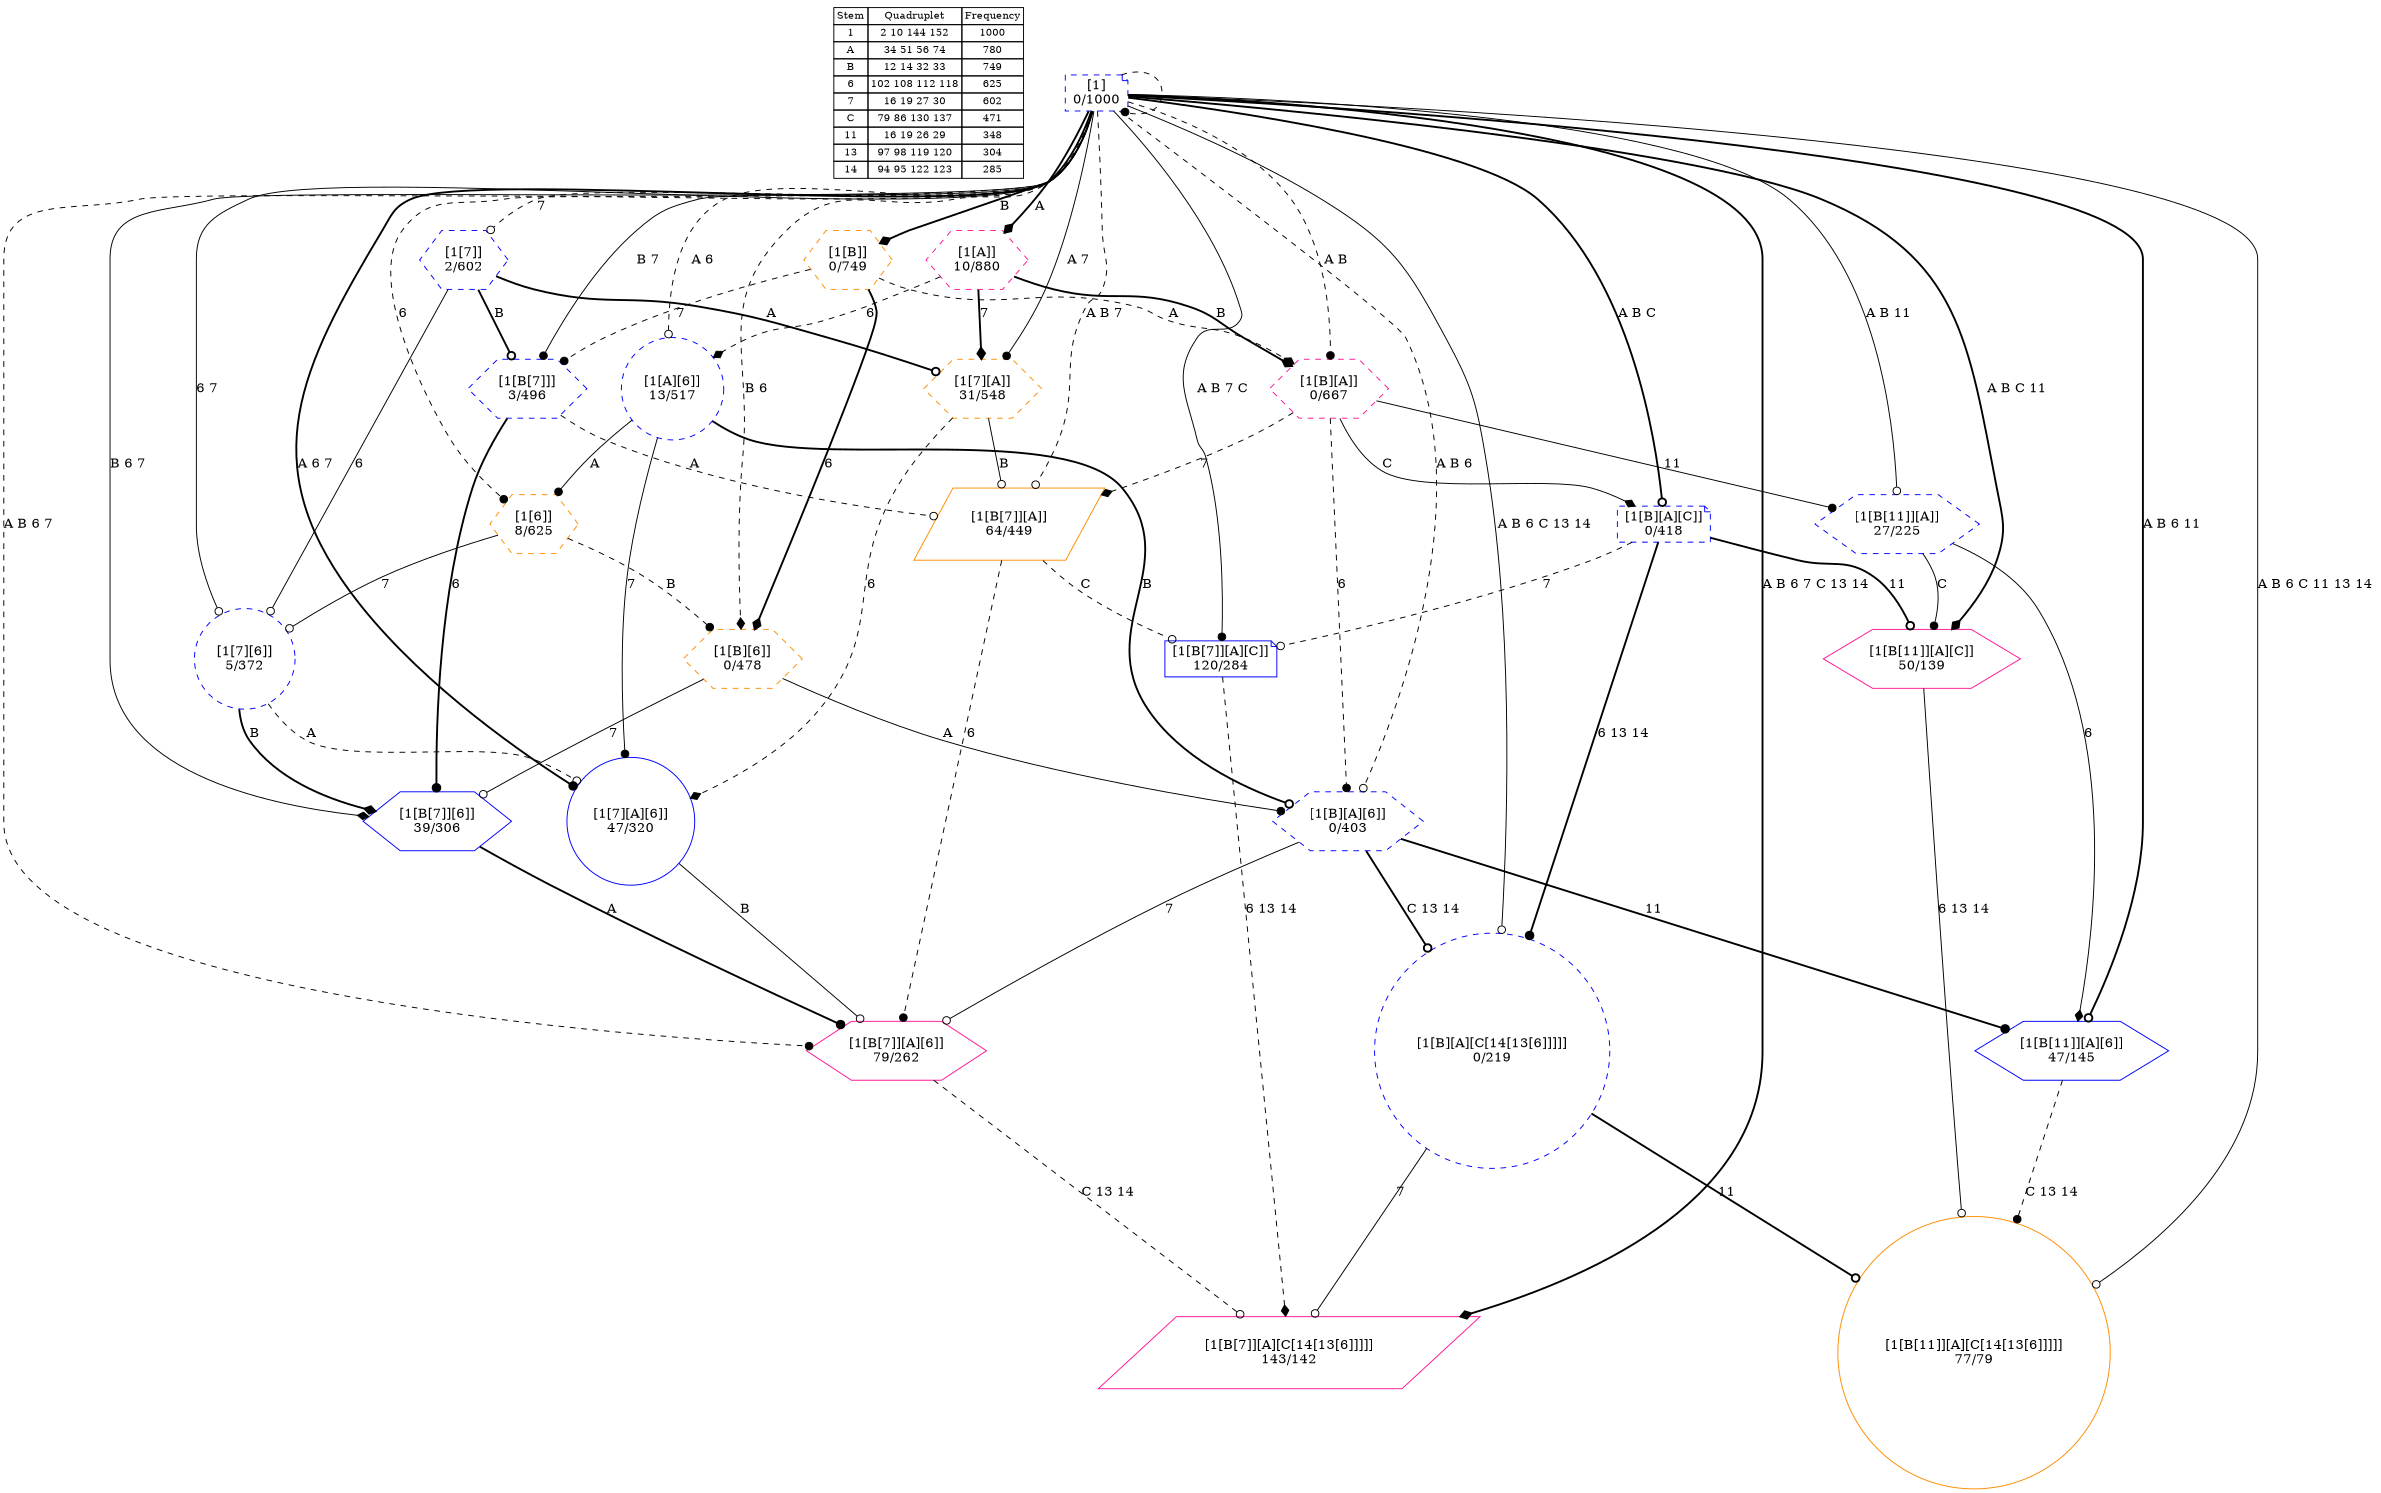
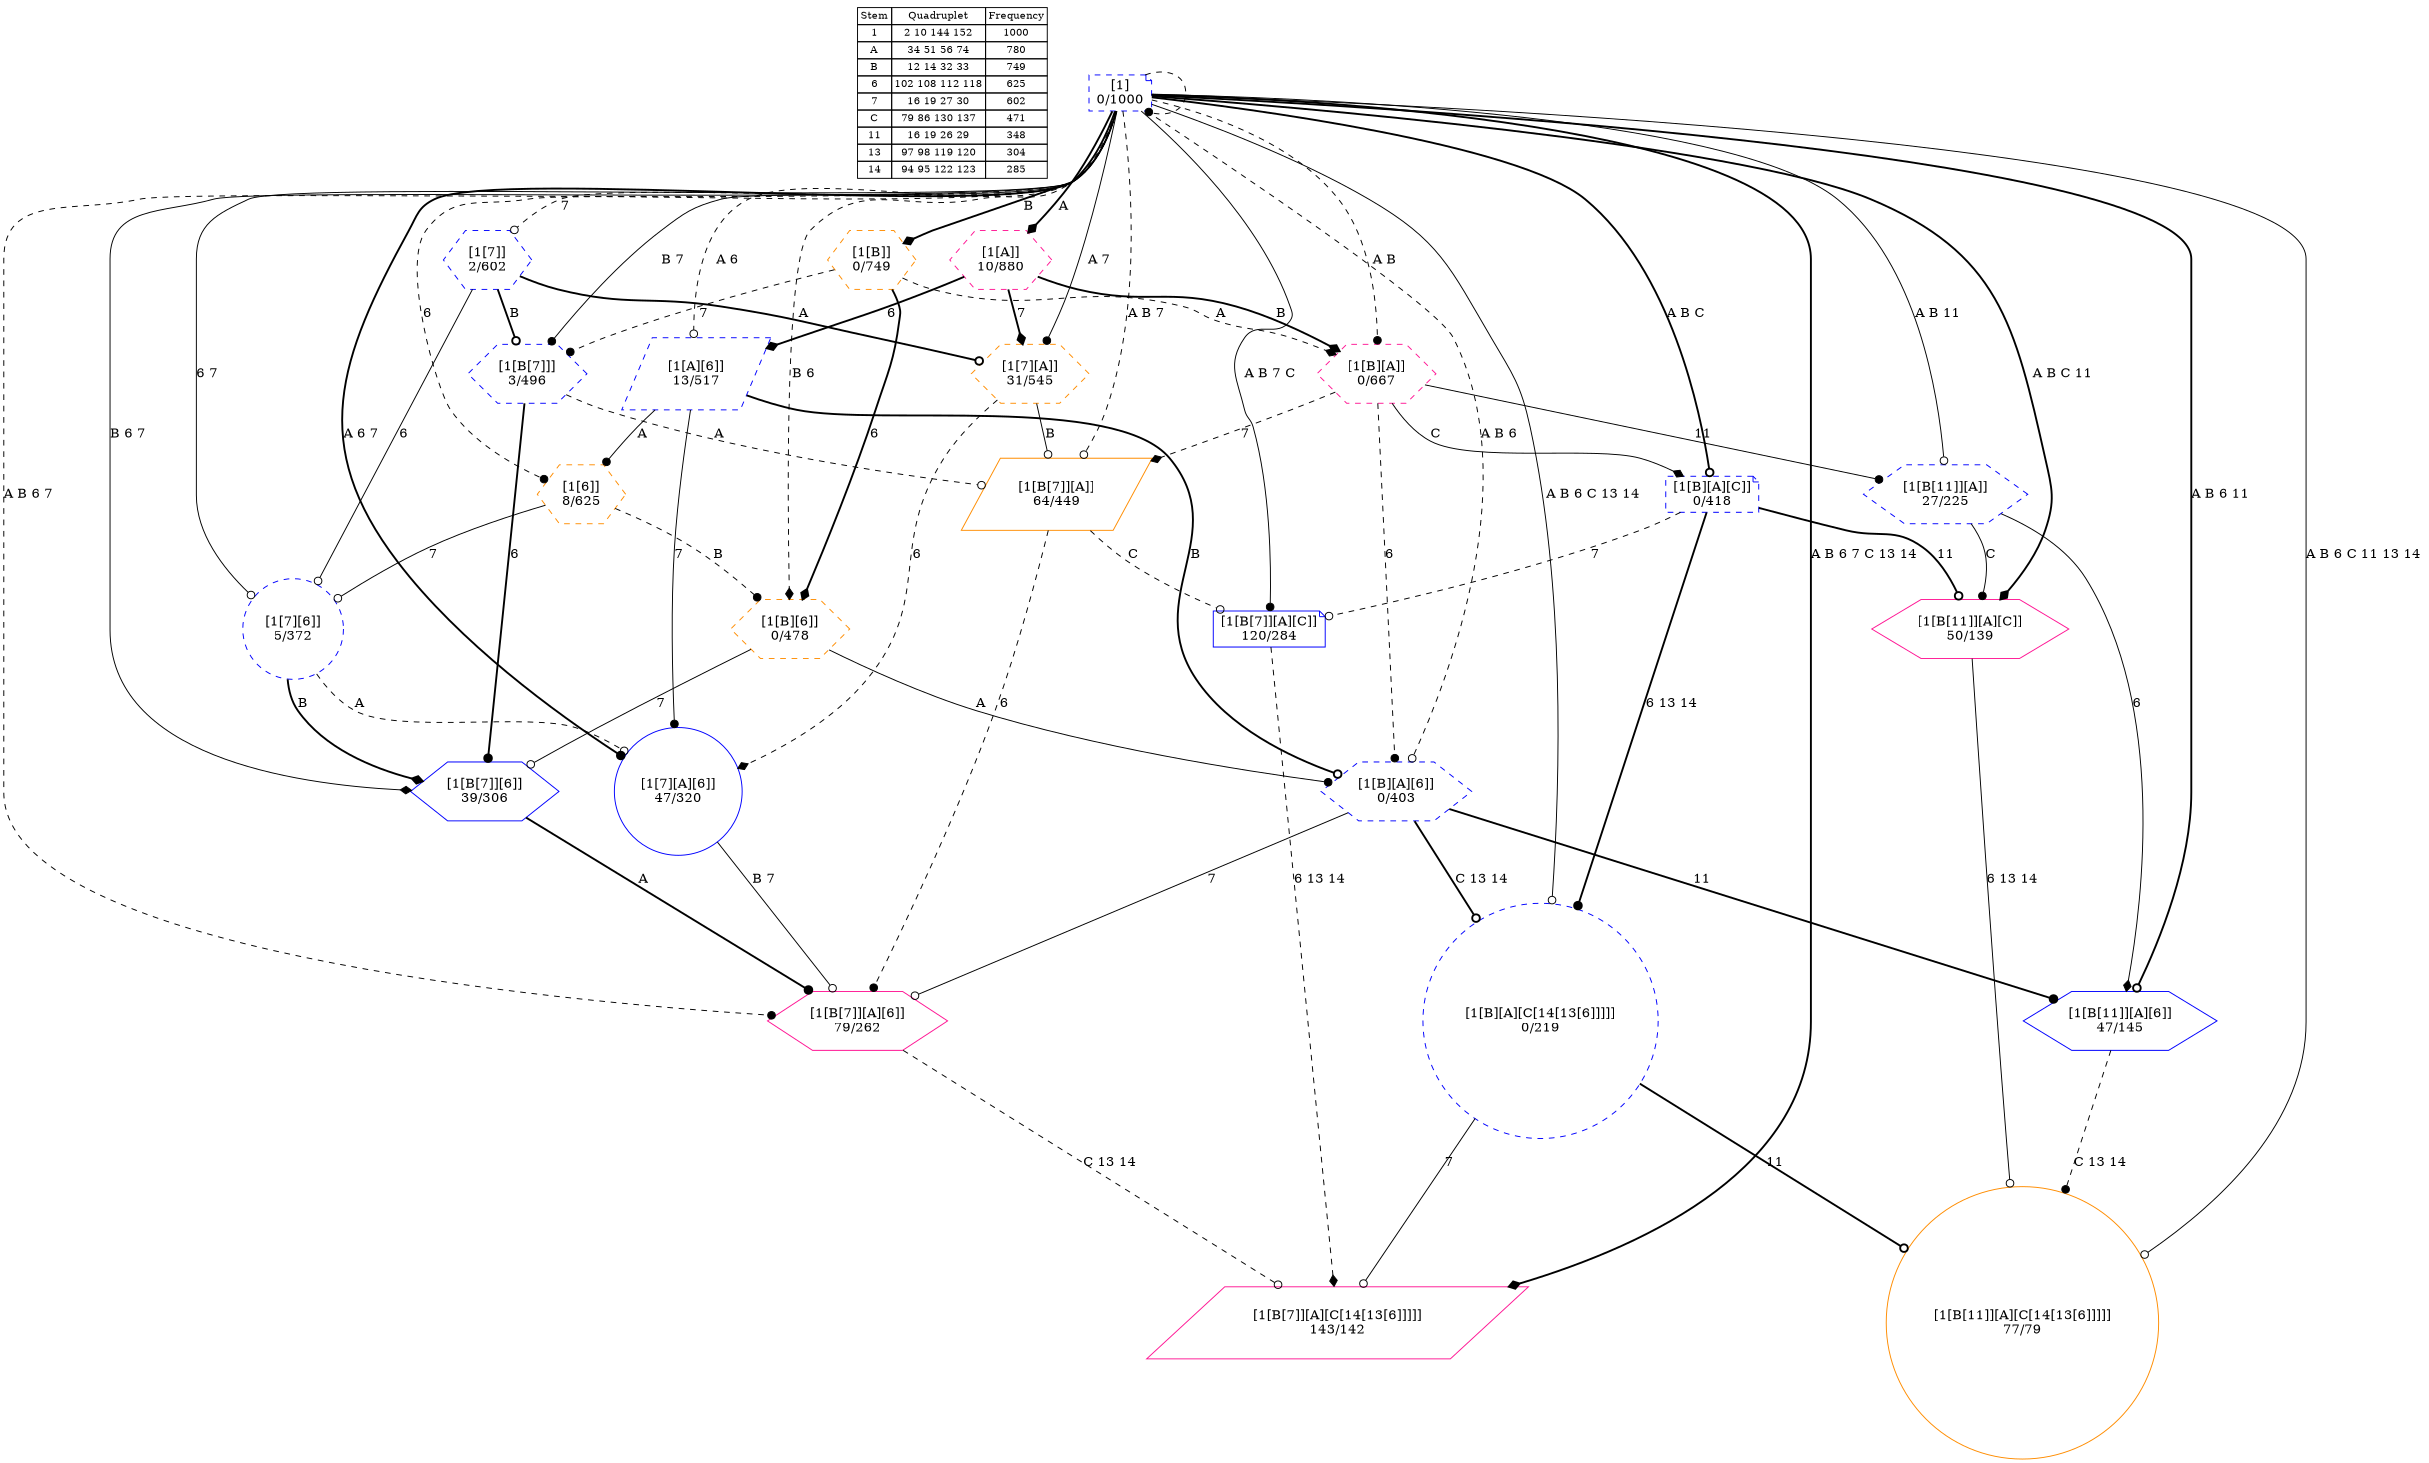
(833, 318) -> (872, 312)
(673, 389) -> (696, 374)
(983, 389) -> (1030, 374)
(748, 909) -> (766, 879)
